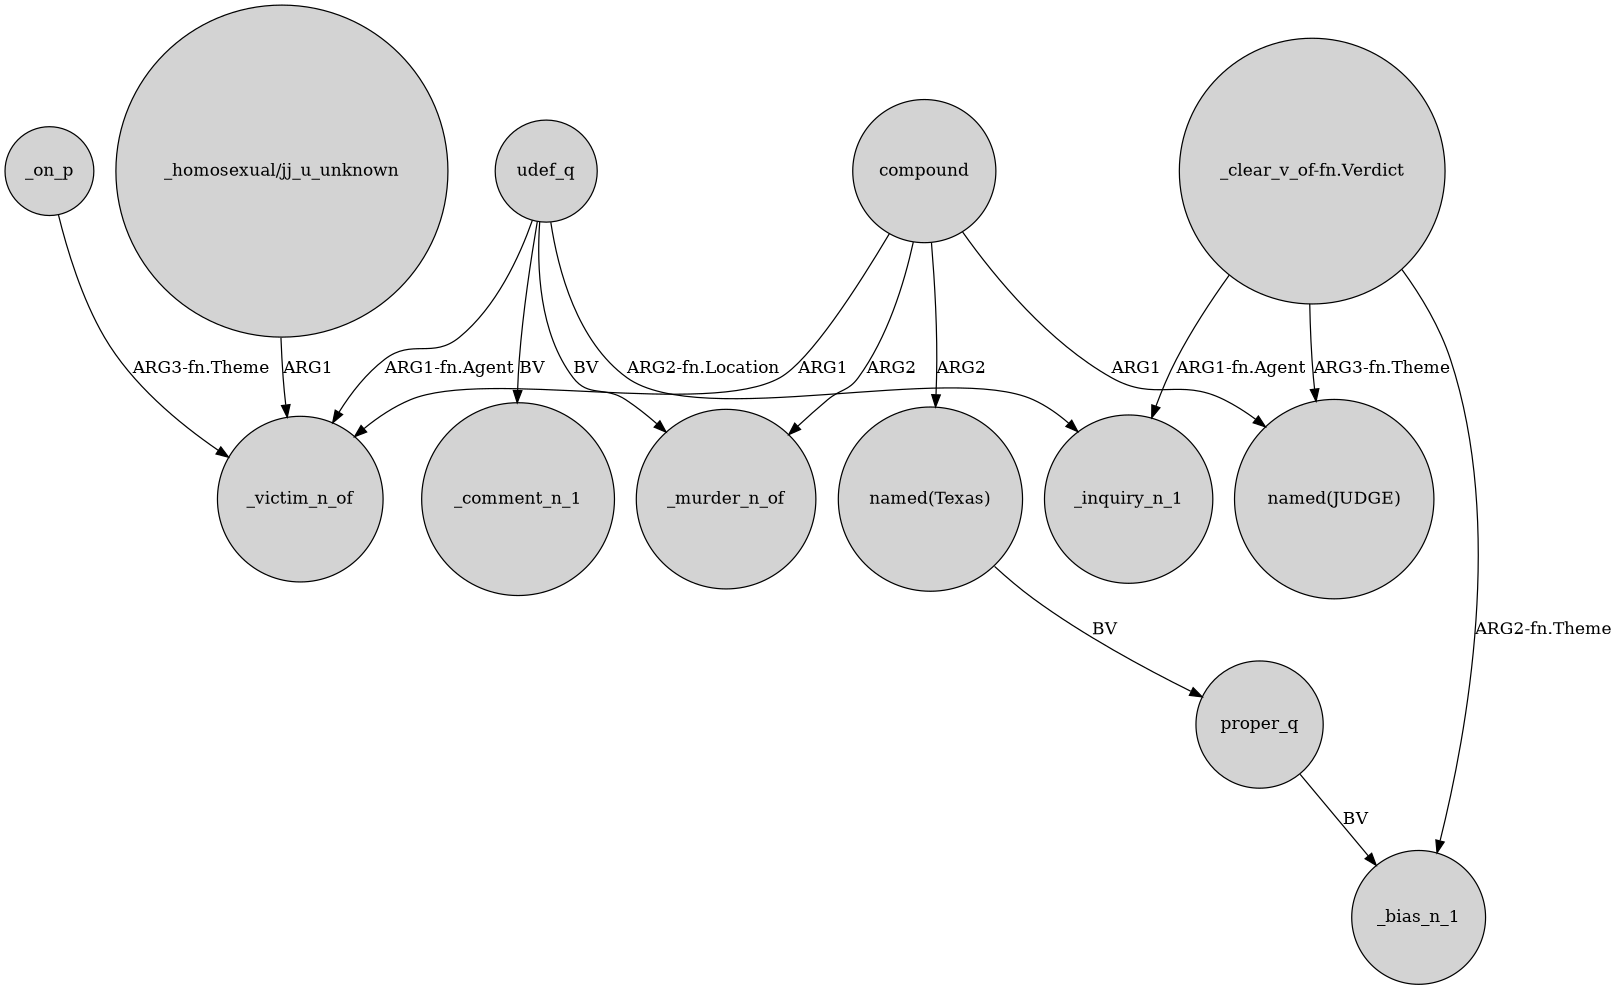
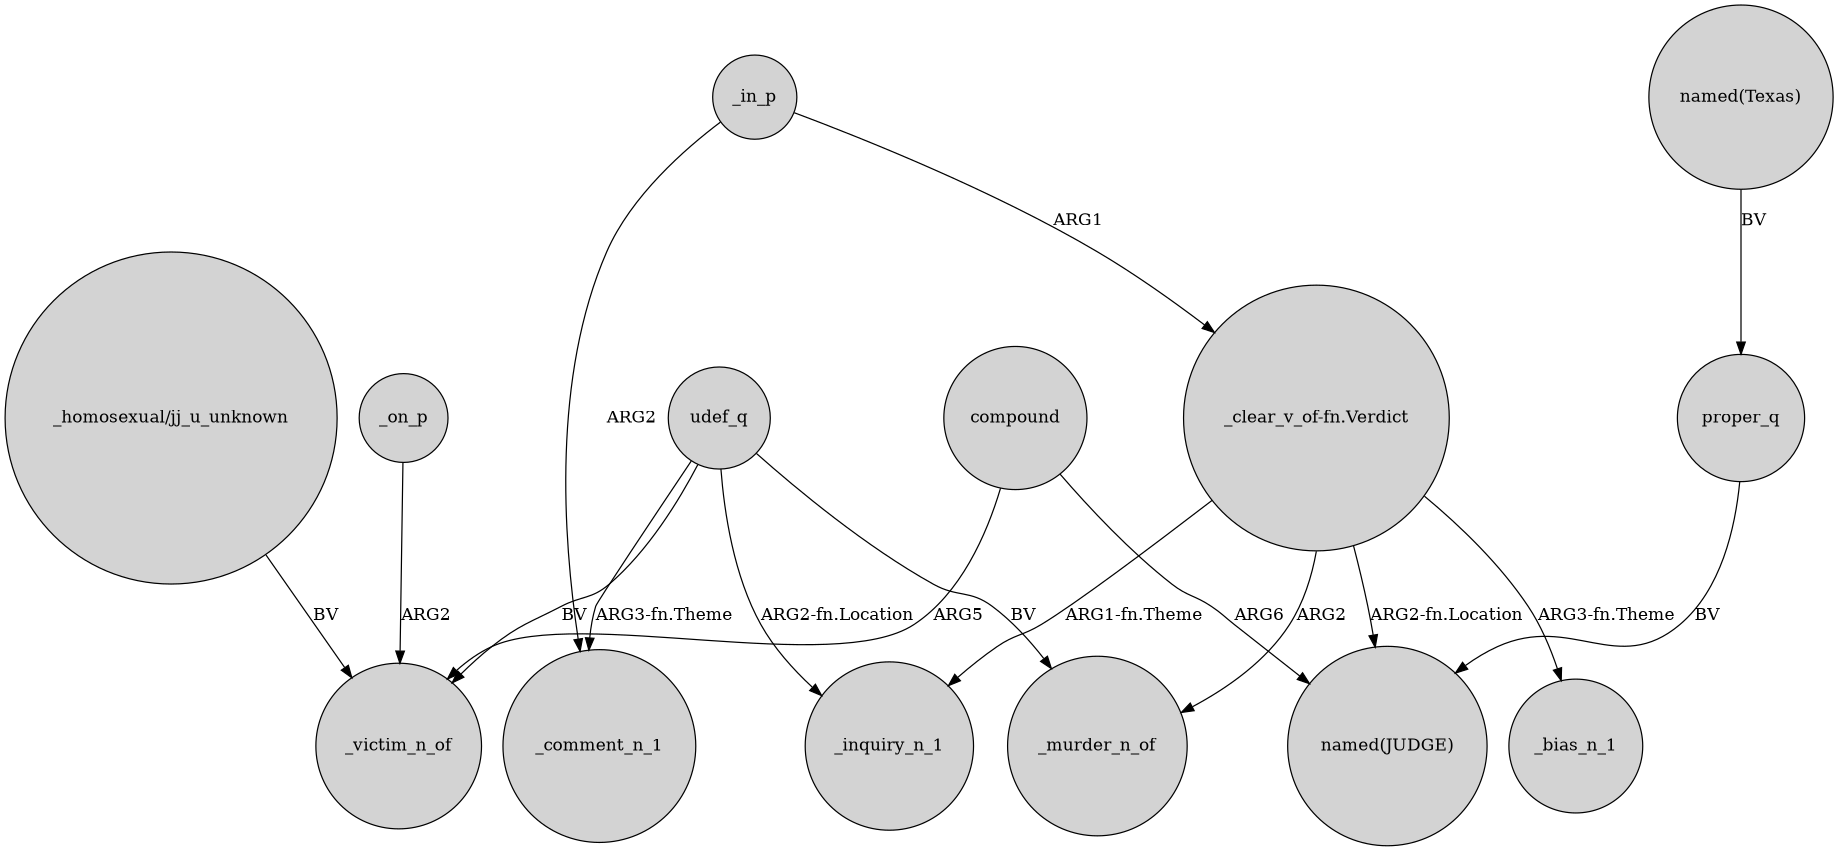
none -> (755, 97)
(936, 319) -> none
(876, 348) -> (1274, 644)
(201, 369) -> (426, 615)
(308, 369) -> (326, 615)
(450, 369) -> (574, 615)
(532, 369) -> (664, 615)
(823, 369) -> (959, 615)
(1137, 369) -> (1259, 615)
(1241, 369) -> (1134, 615)
(1382, 369) -> (1447, 615)
(1543, 630) -> (1606, 615)
(1334, 815) -> (1650, 641)
